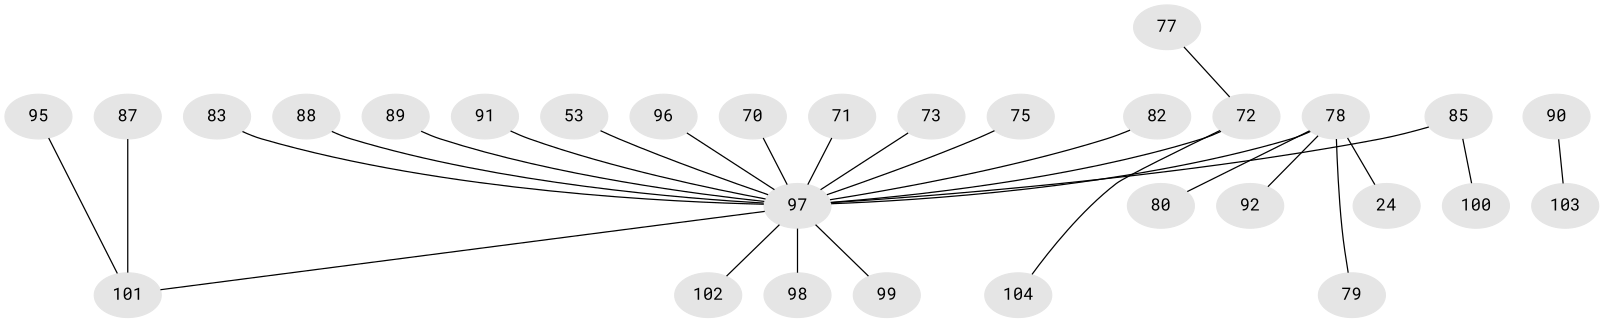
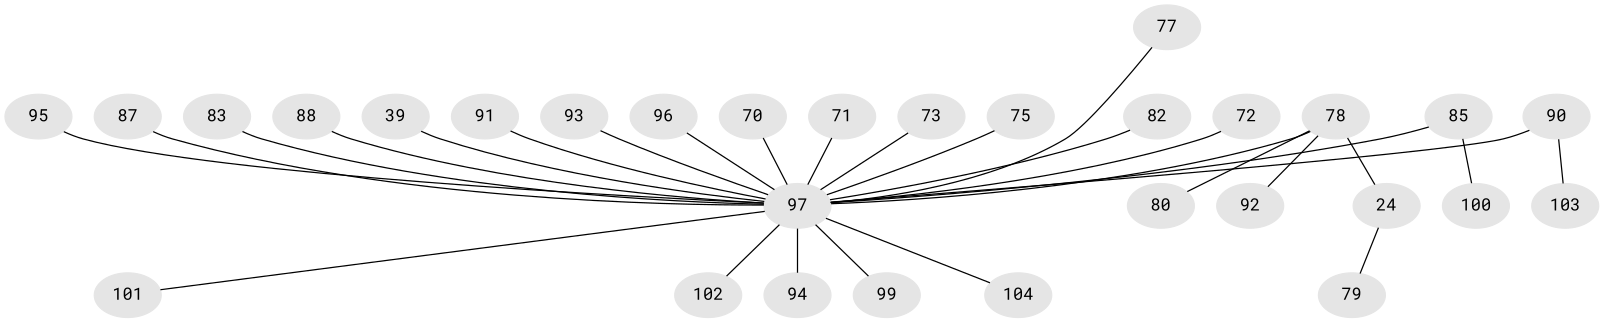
(1207, 72) -> (1054, 145)
(396, 117) -> (396, 117)
(574, 117) -> (574, 117)
none -> (1269, 166)
(1113, 186) -> (908, 251)
(83, 206) -> (237, 164)
(128, 206) -> (456, 189)
(1340, 206) -> (1369, 251)
(797, 295) -> (797, 295)
